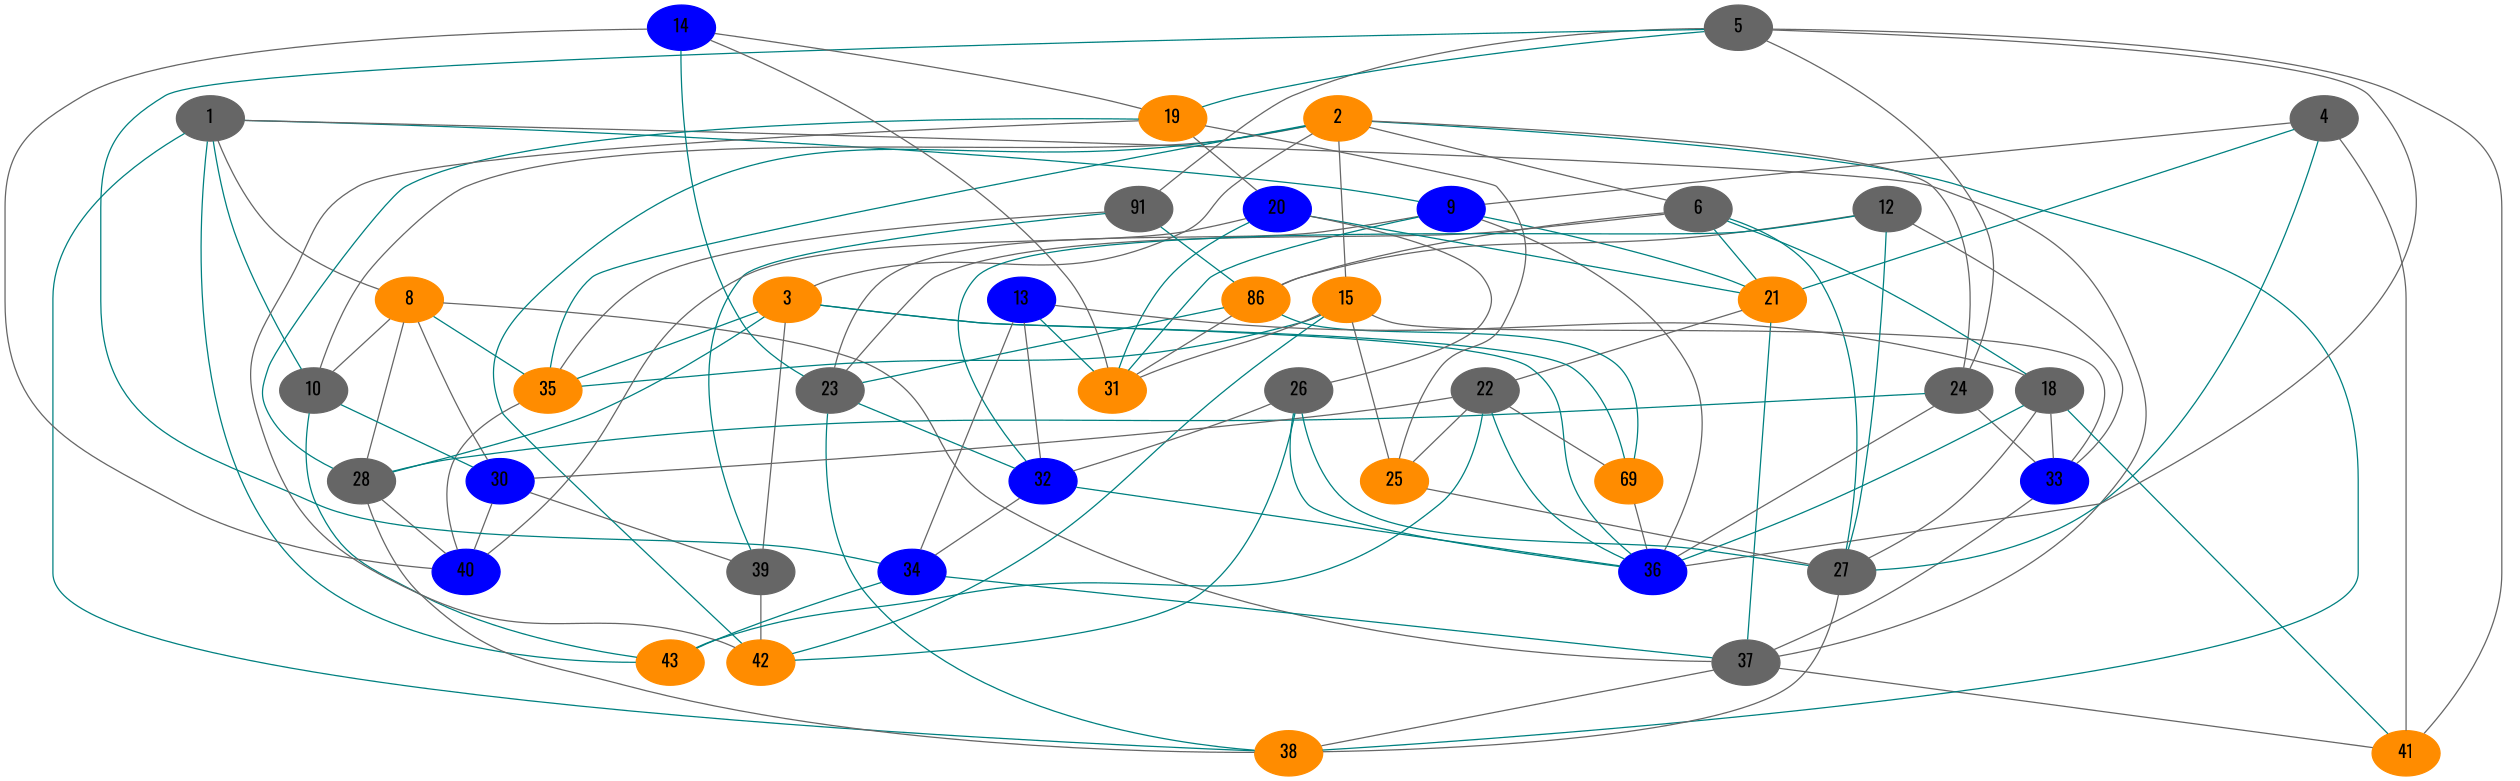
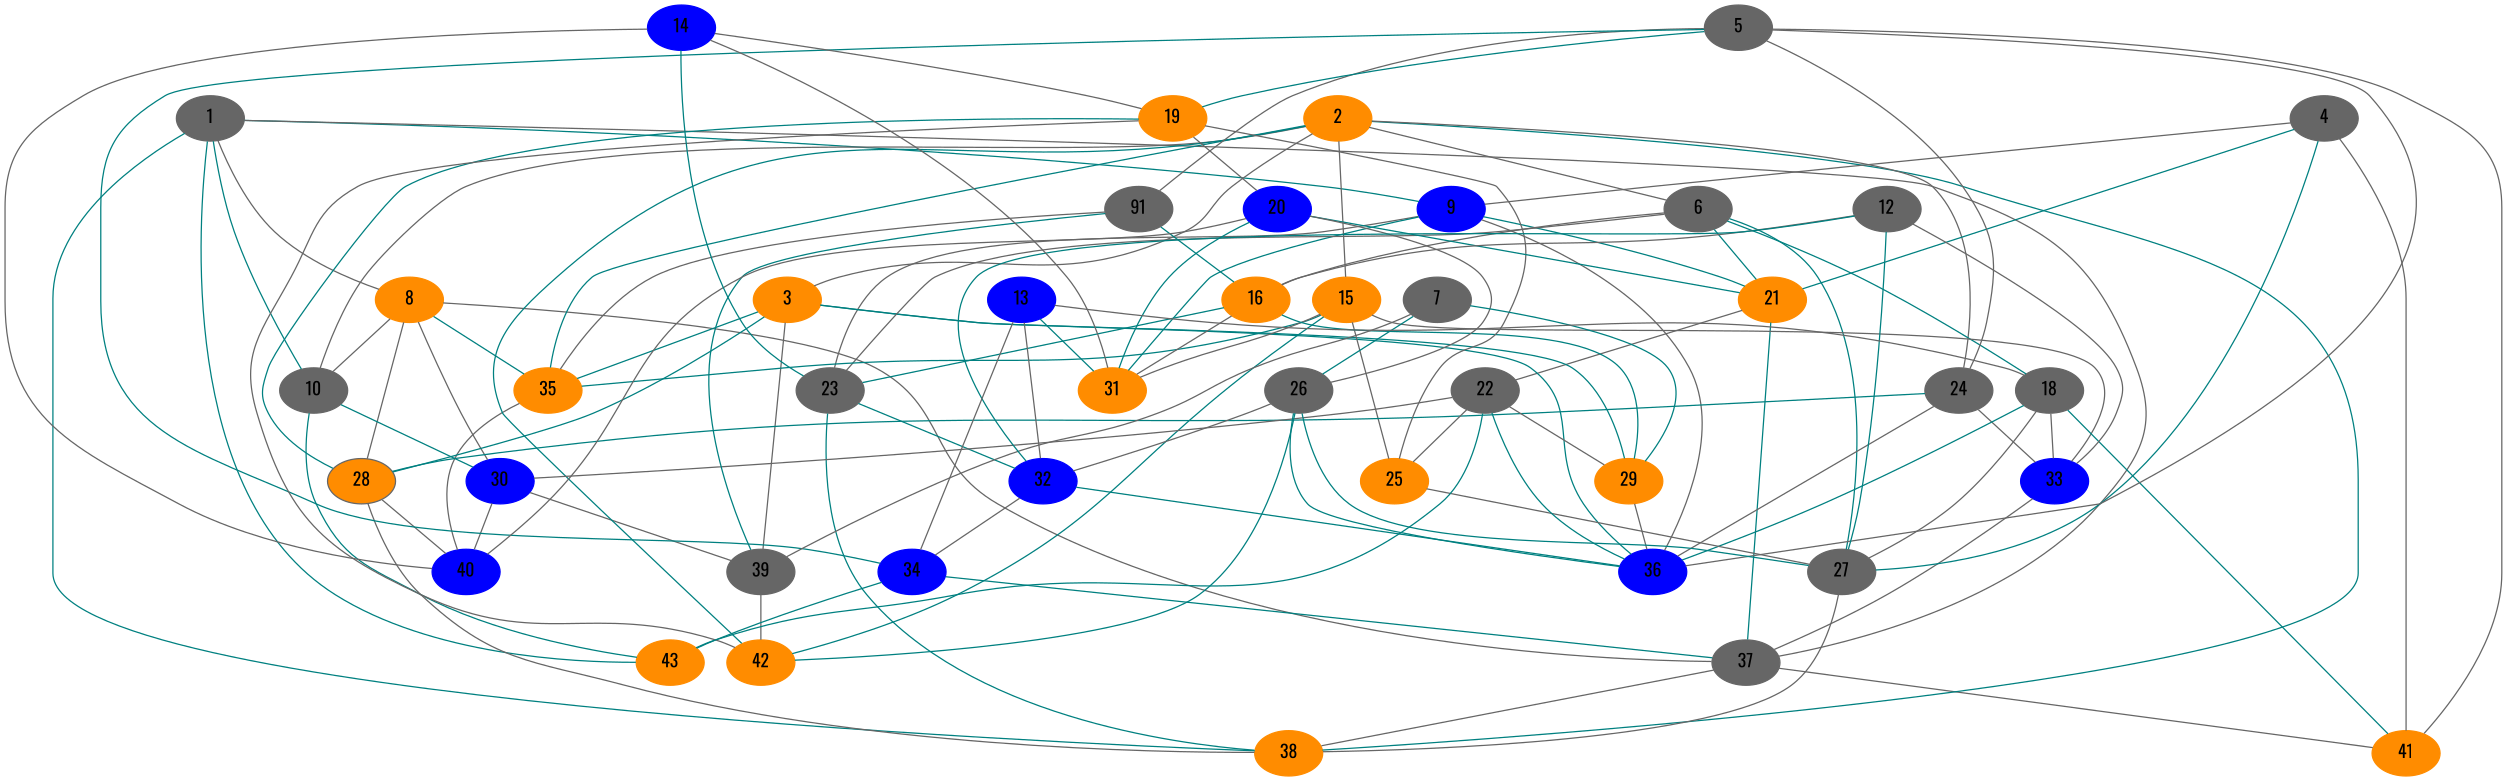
(1256, 300) -> (1256, 300)
none -> (1437, 300)
(362, 481) -> (362, 481)
(1629, 481) -> (1629, 481)
